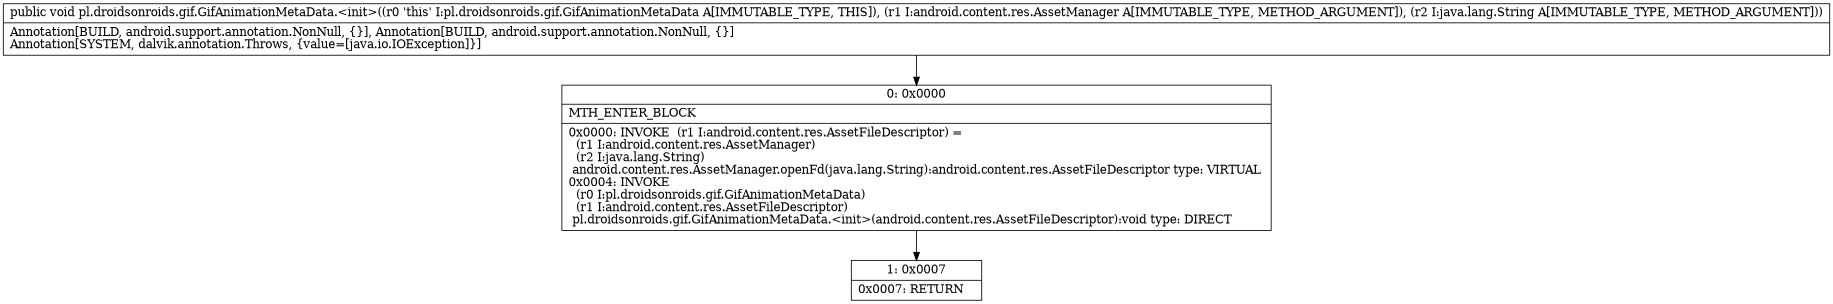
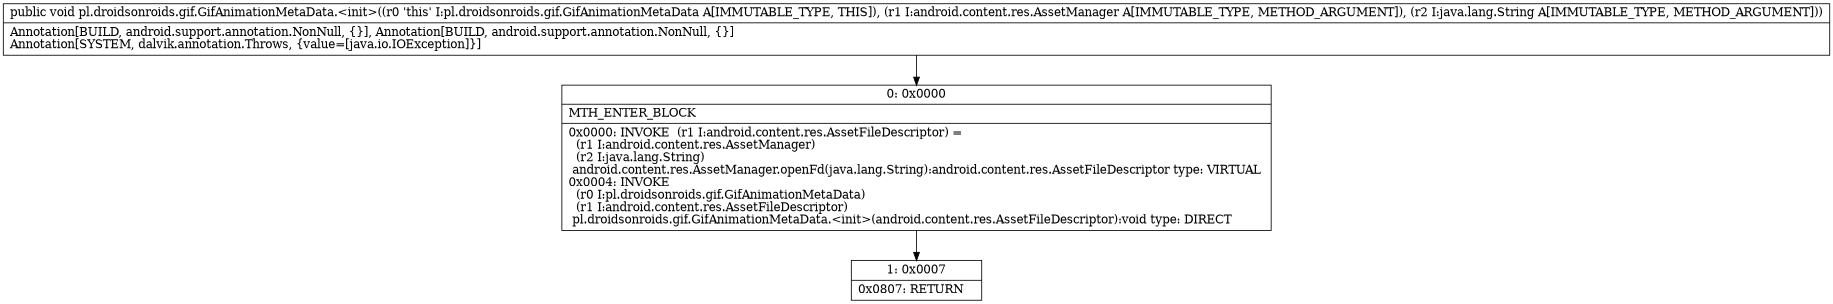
(917, 290) -> (917, 290)
